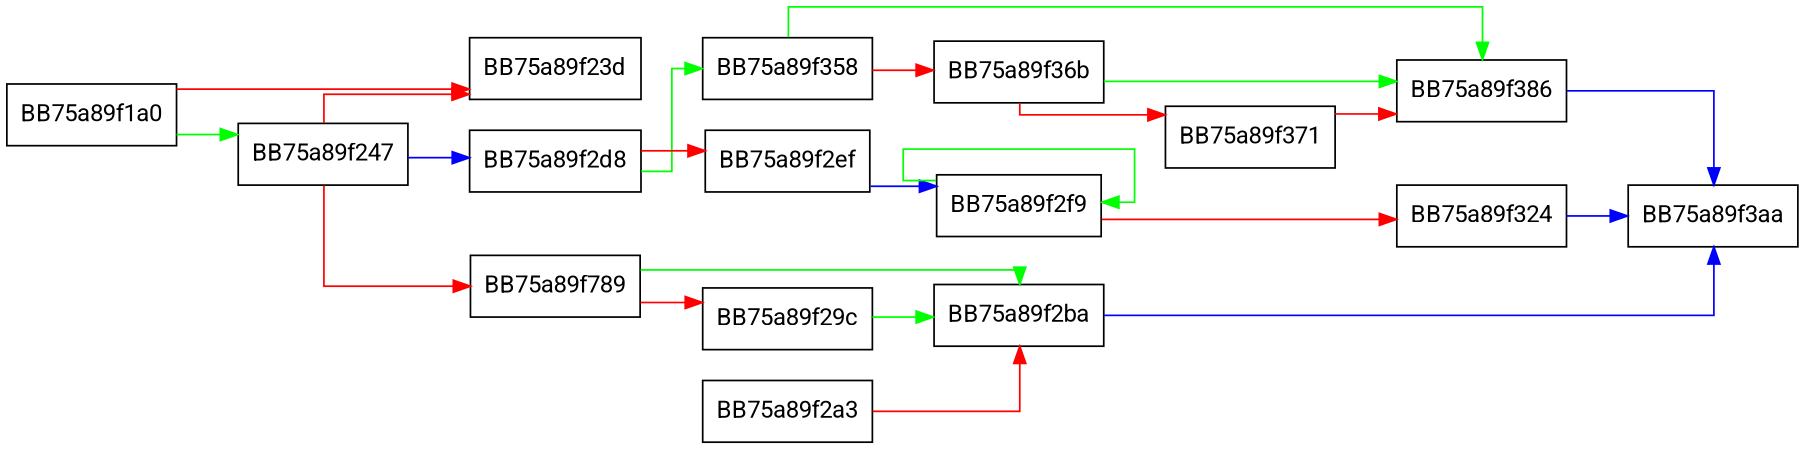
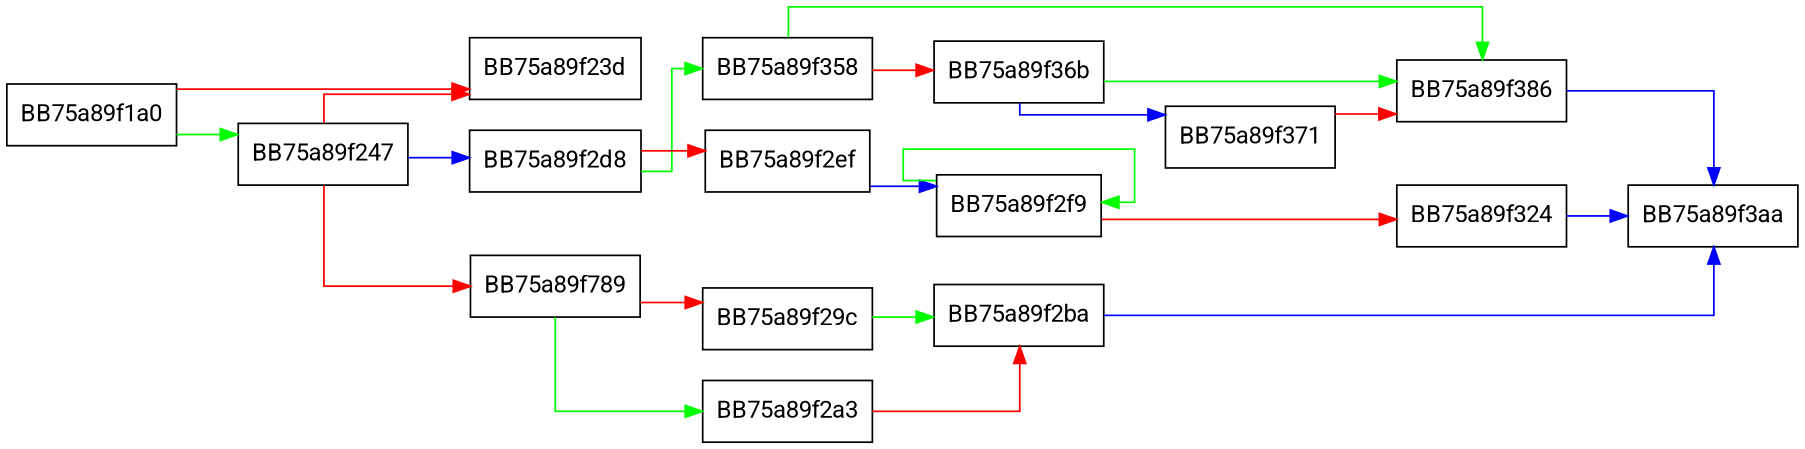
(1078, 115) -> (1078, 115)
(831, 270) -> (573, 411)
